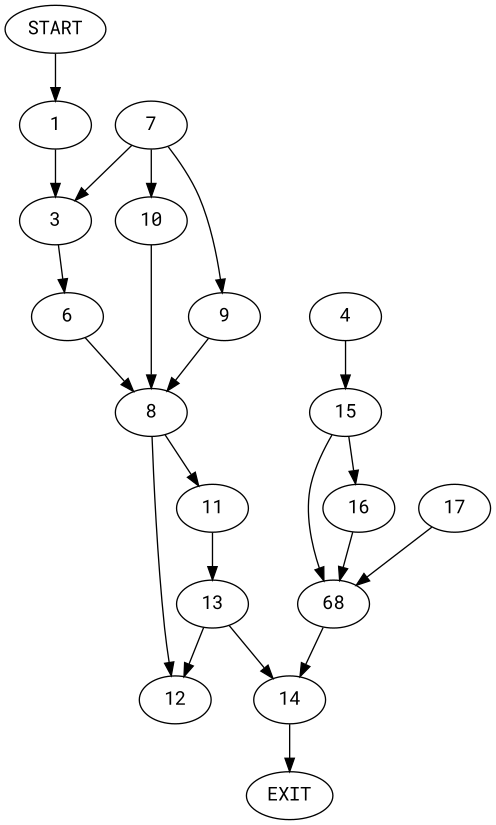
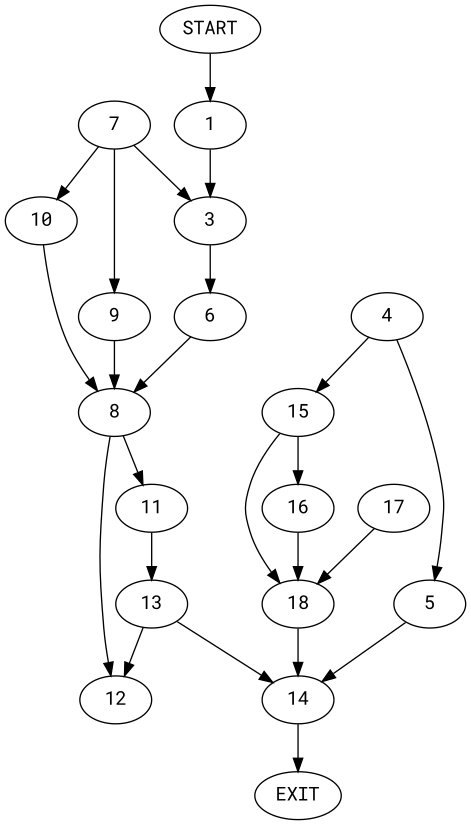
(334, 604) -> (298, 604)
none -> (430, 604)
